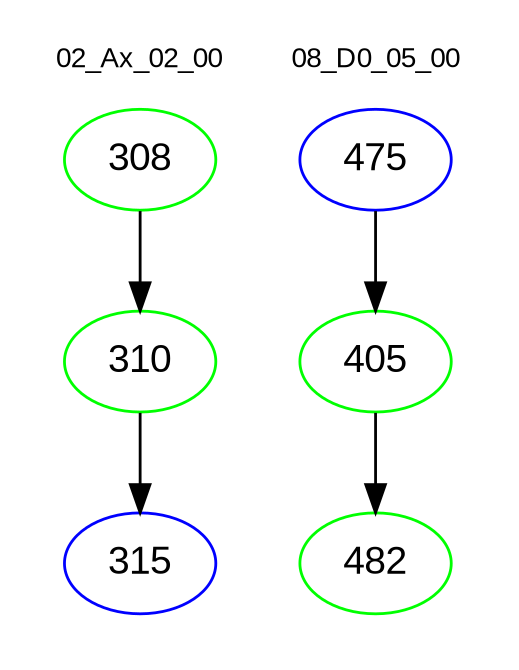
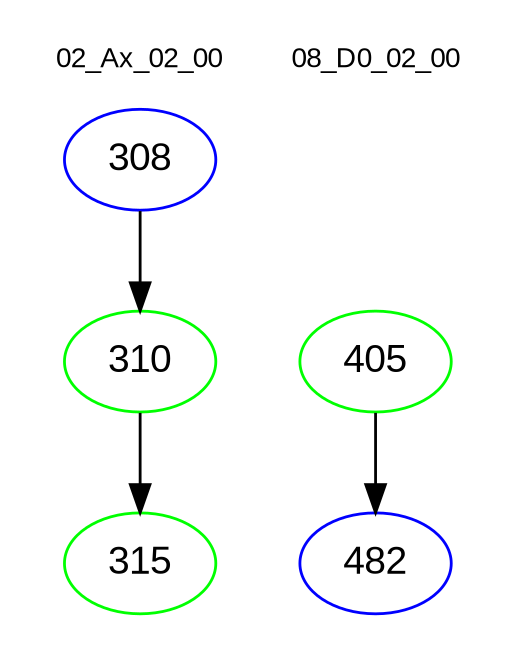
(377, 60) -> (377, 60)
(140, 160) -> (140, 160)
(376, 160) -> none
(140, 563) -> (140, 563)
(376, 563) -> (376, 563)
